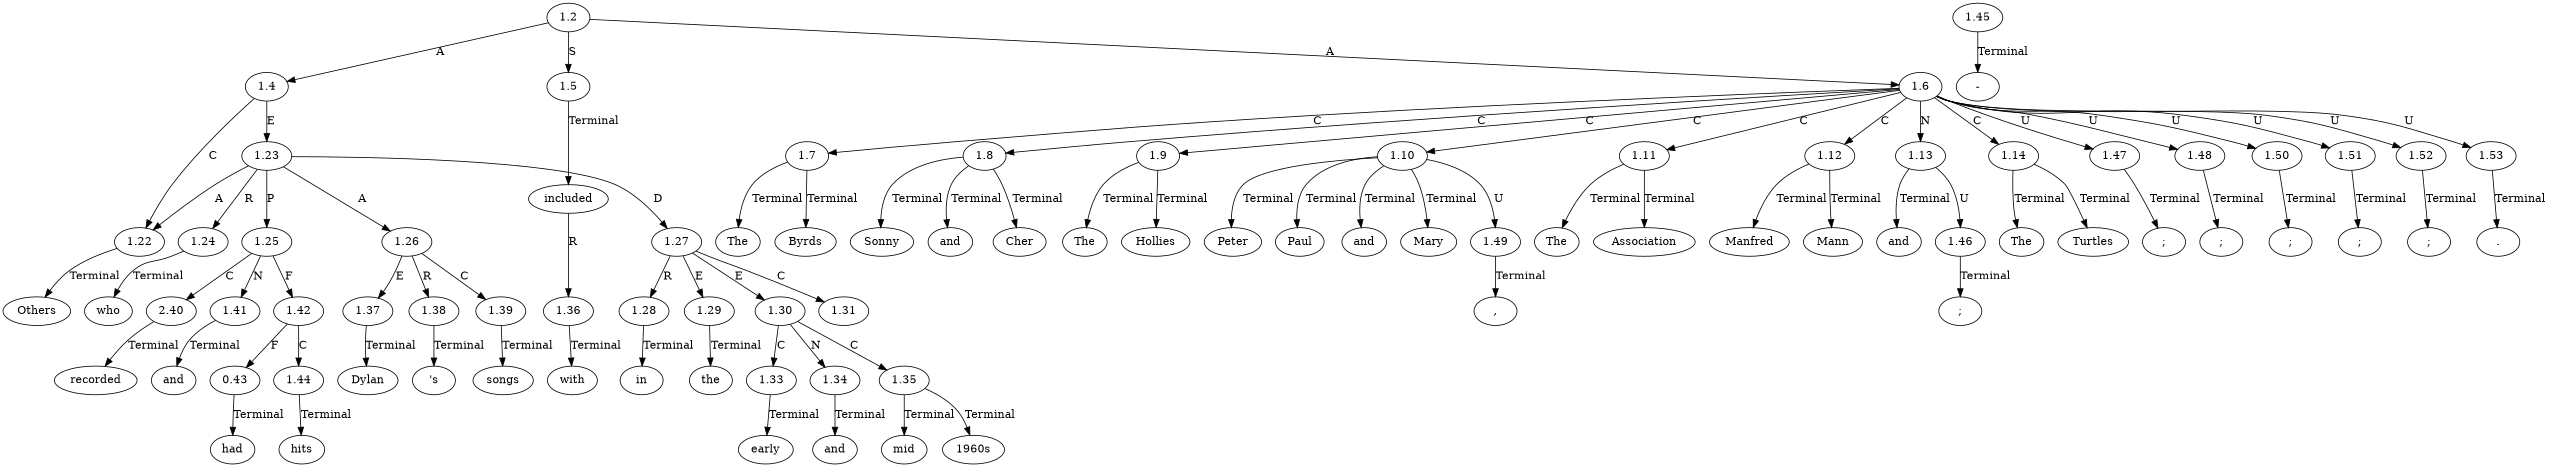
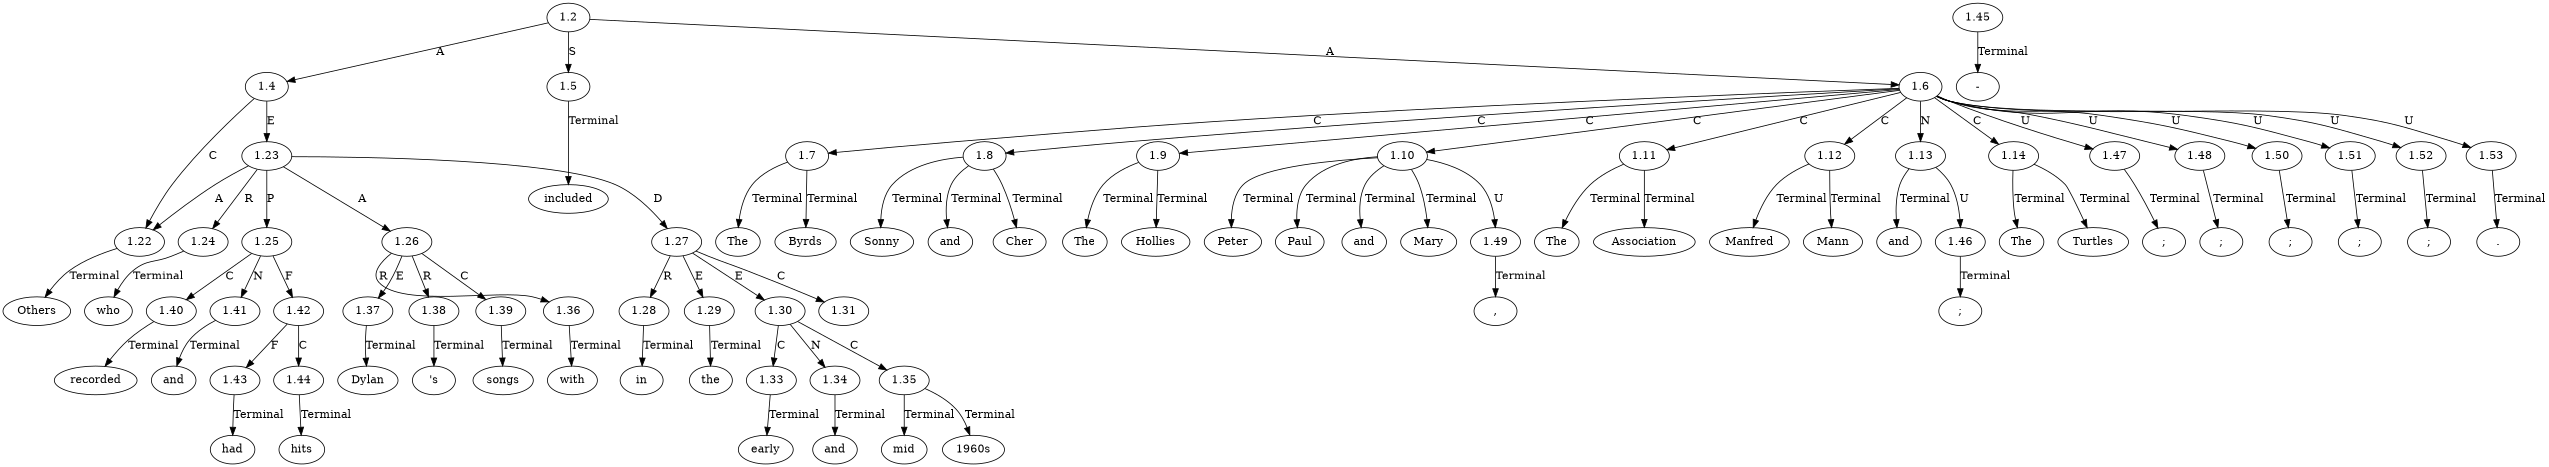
(568, 251) -> (441, 296)
(171, 311) -> (171, 311)
(235, 380) -> (235, 380)
